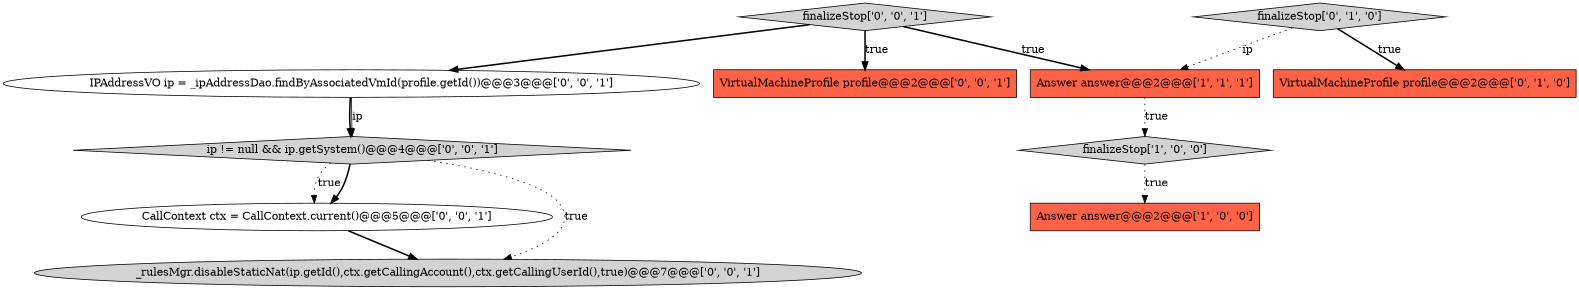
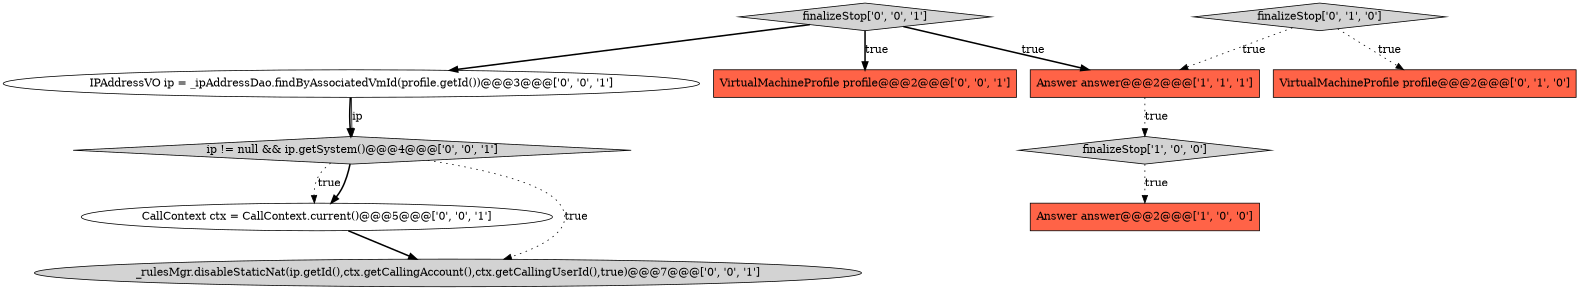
(1367, 47) -> (1367, 47)
(1248, 50) -> (1254, 50)
